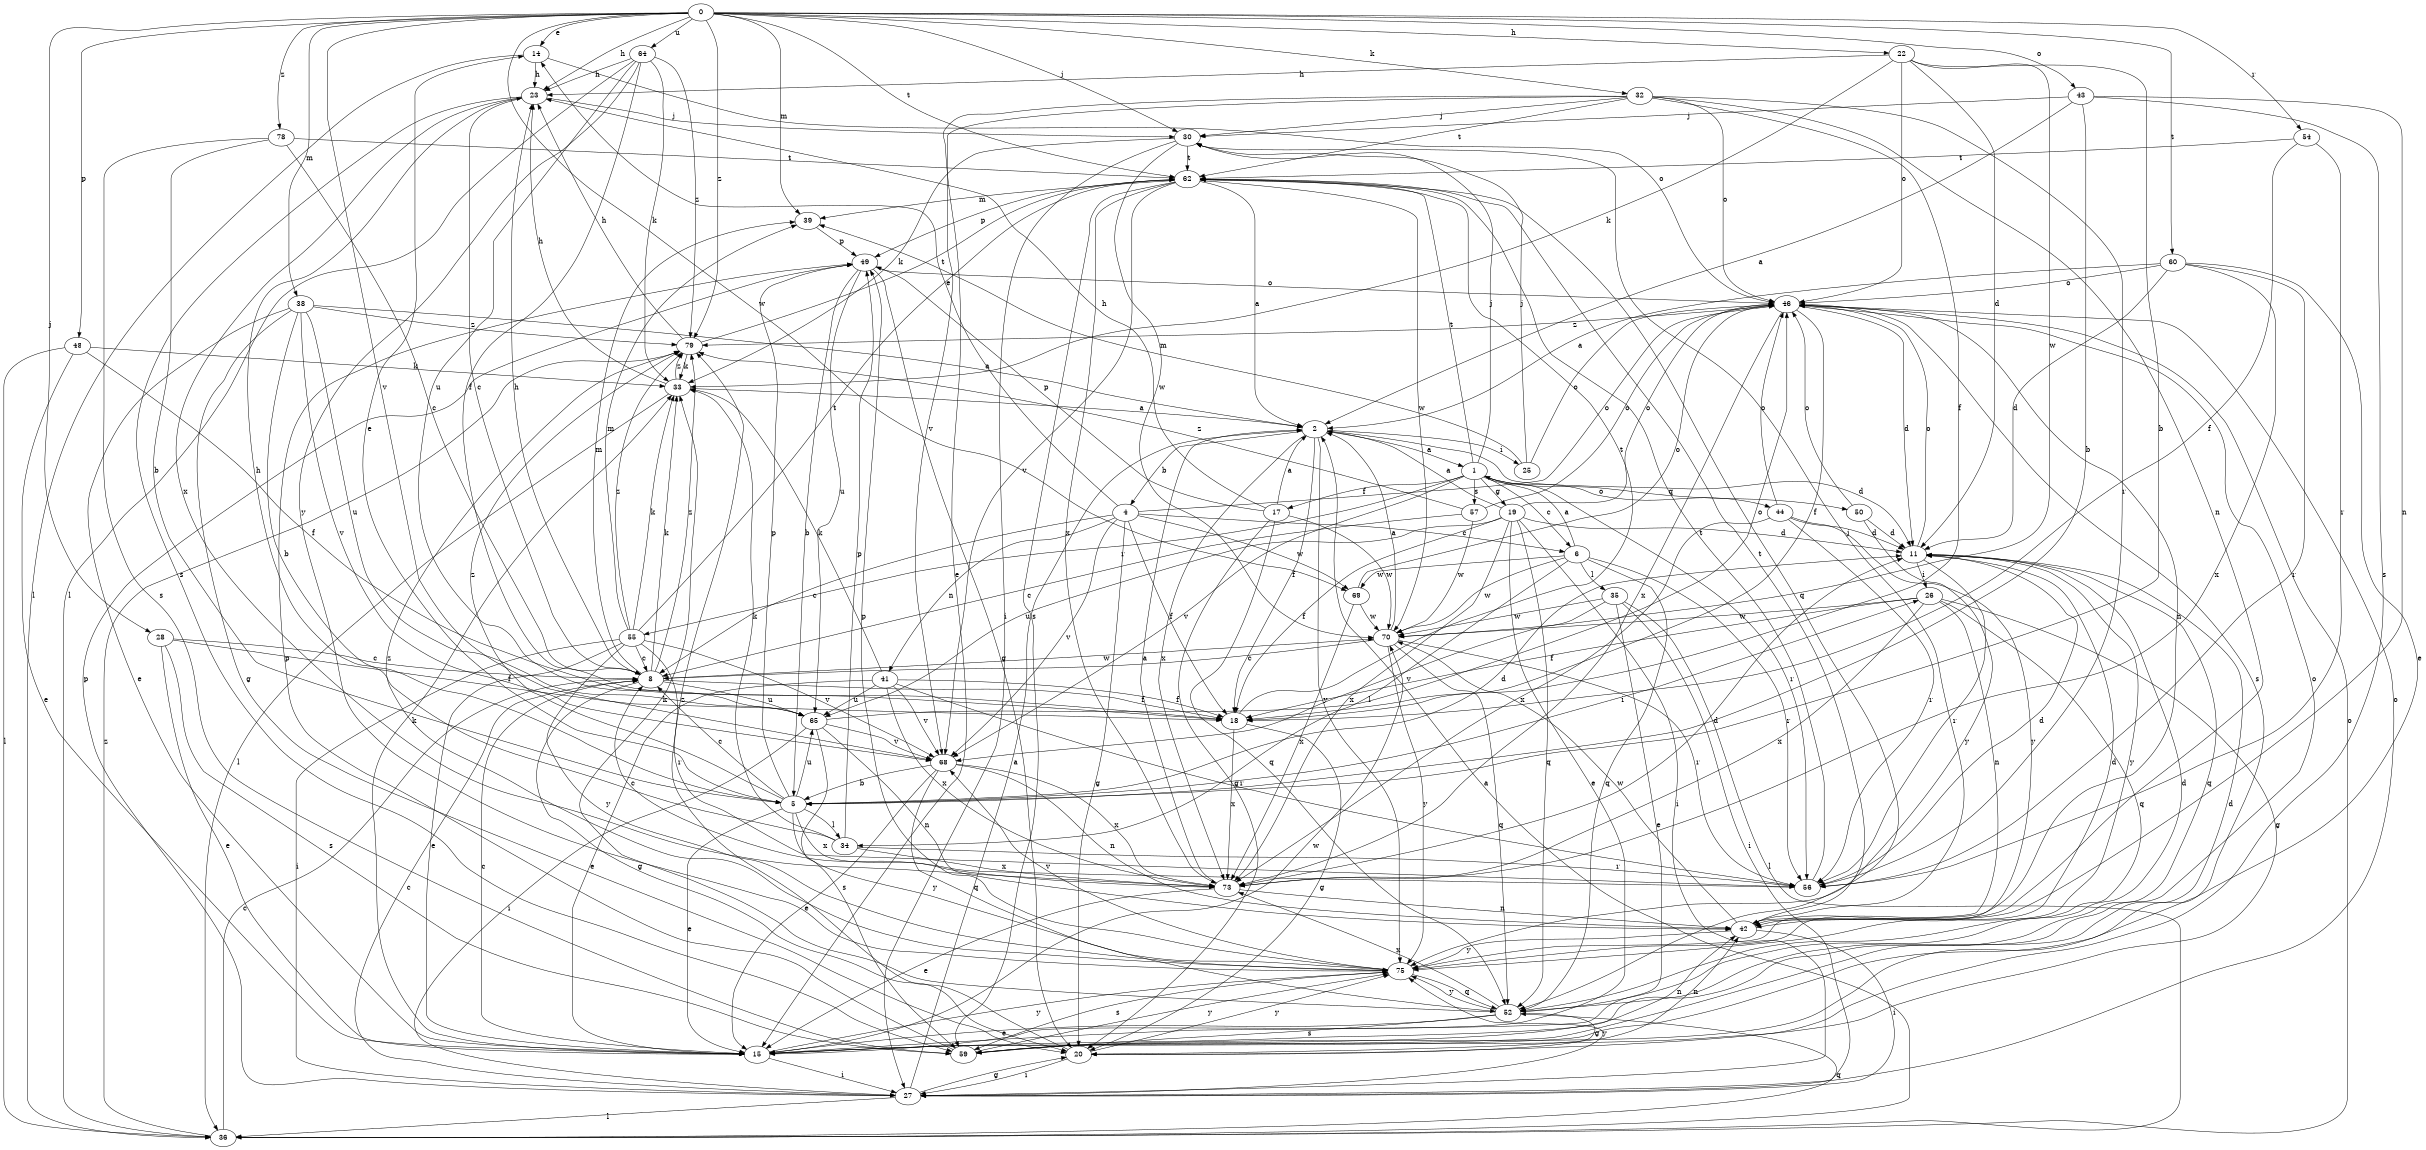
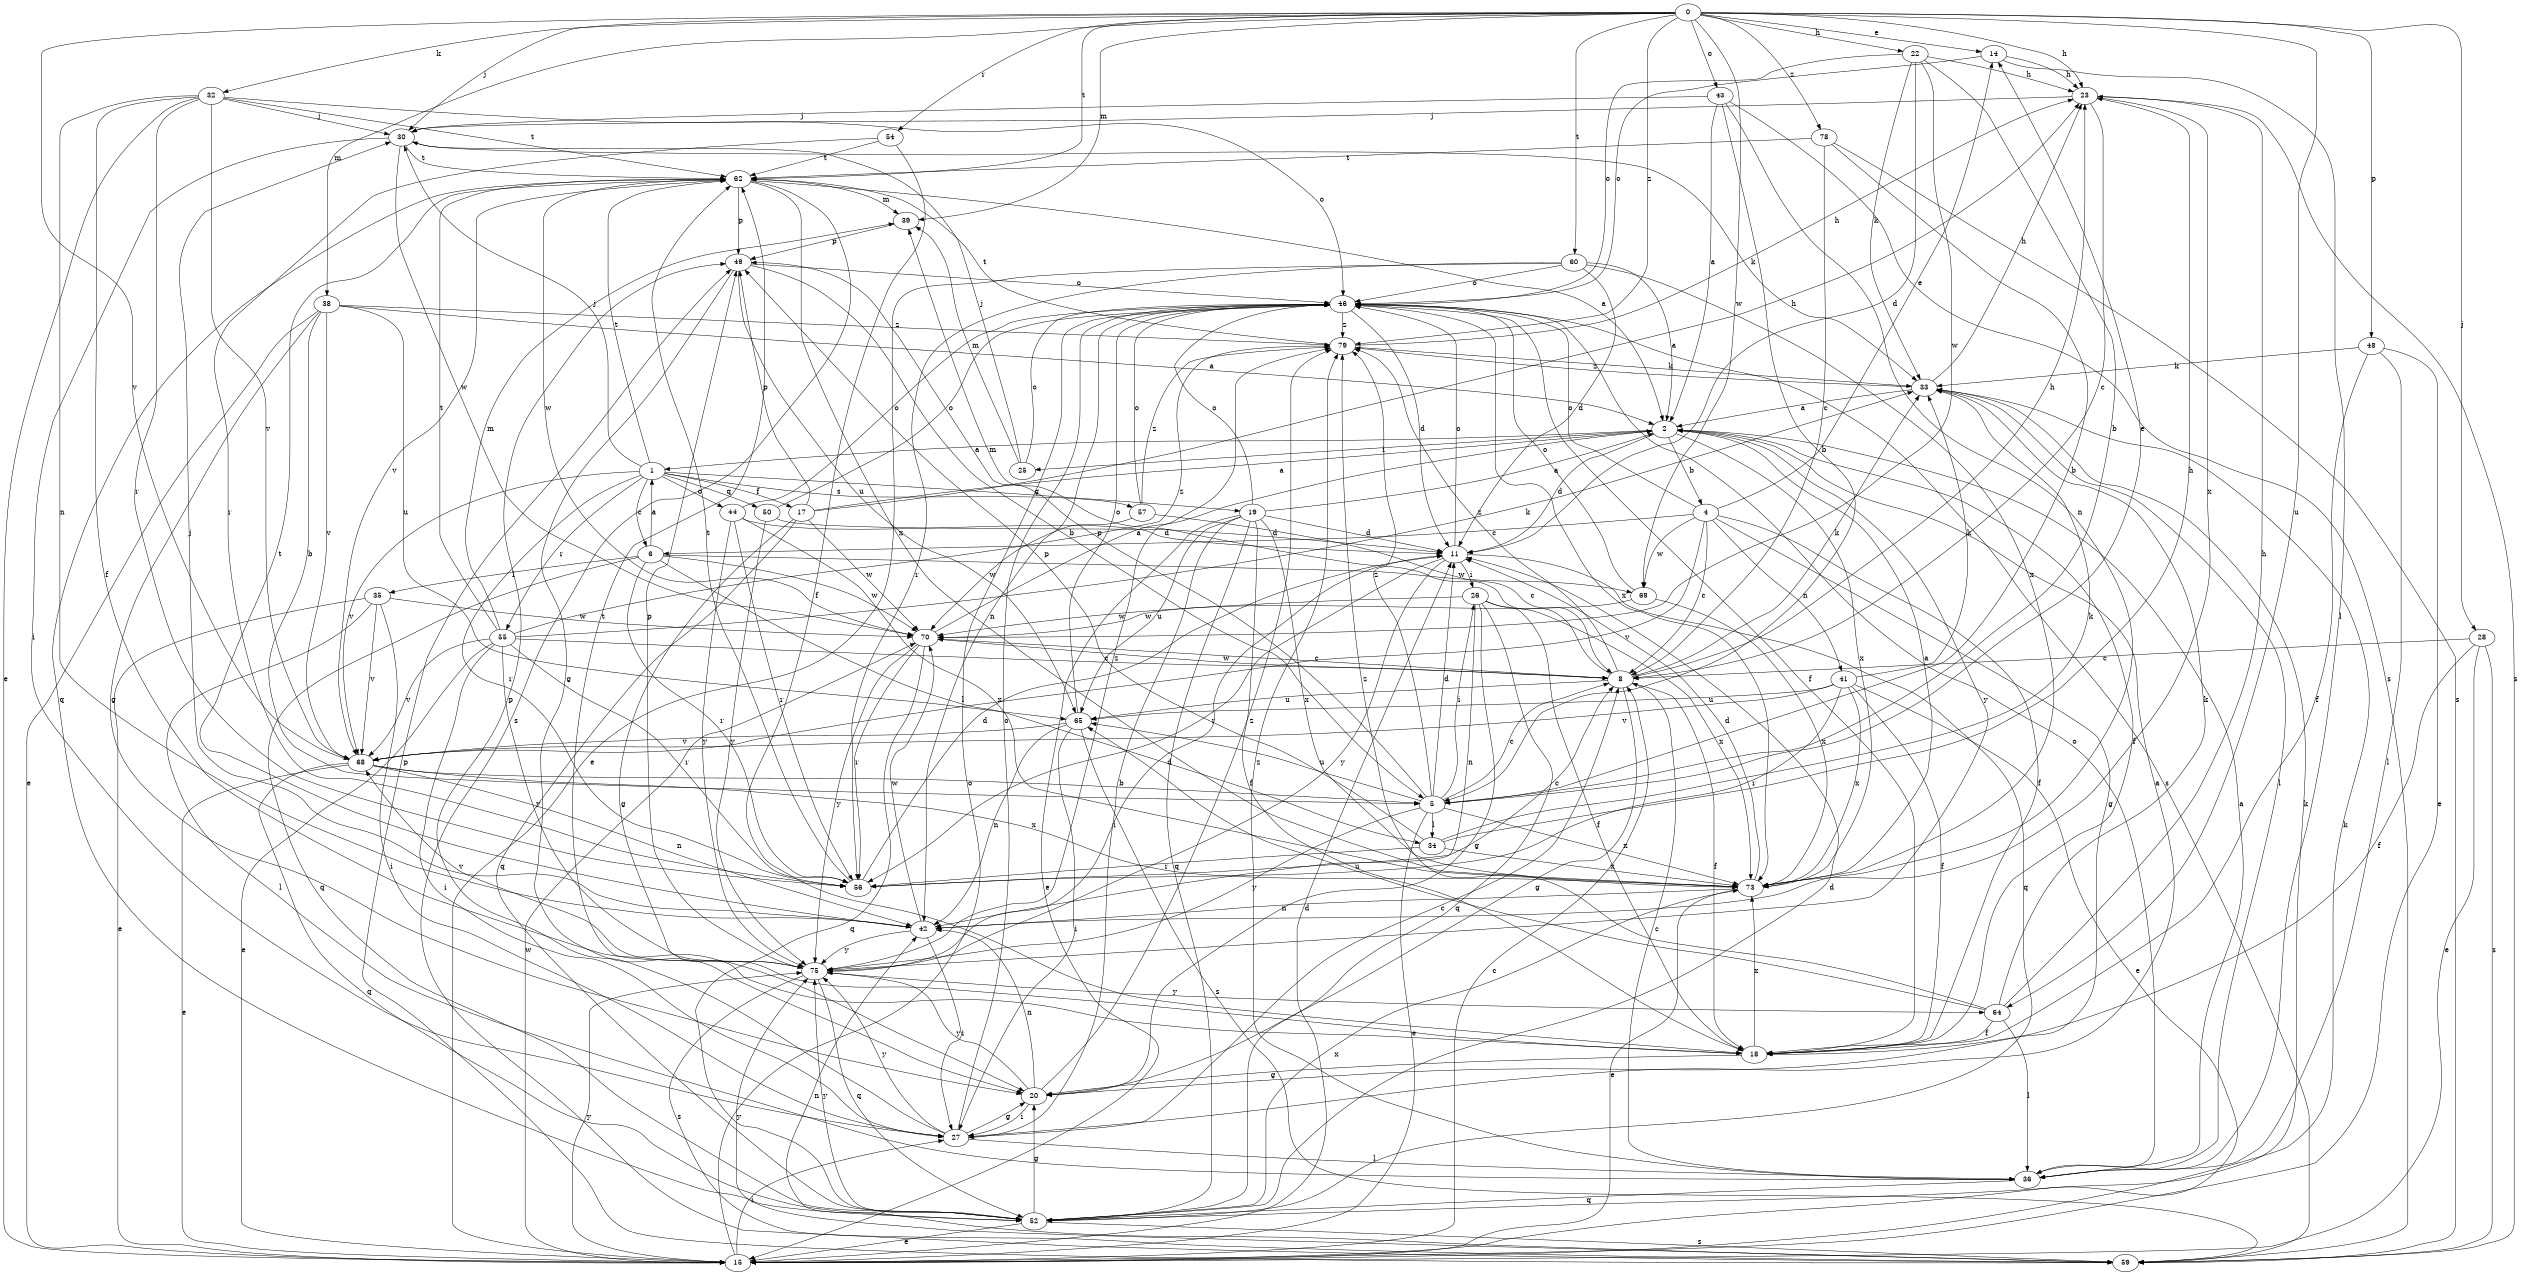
(475, 799) -> (1403, 1004)
